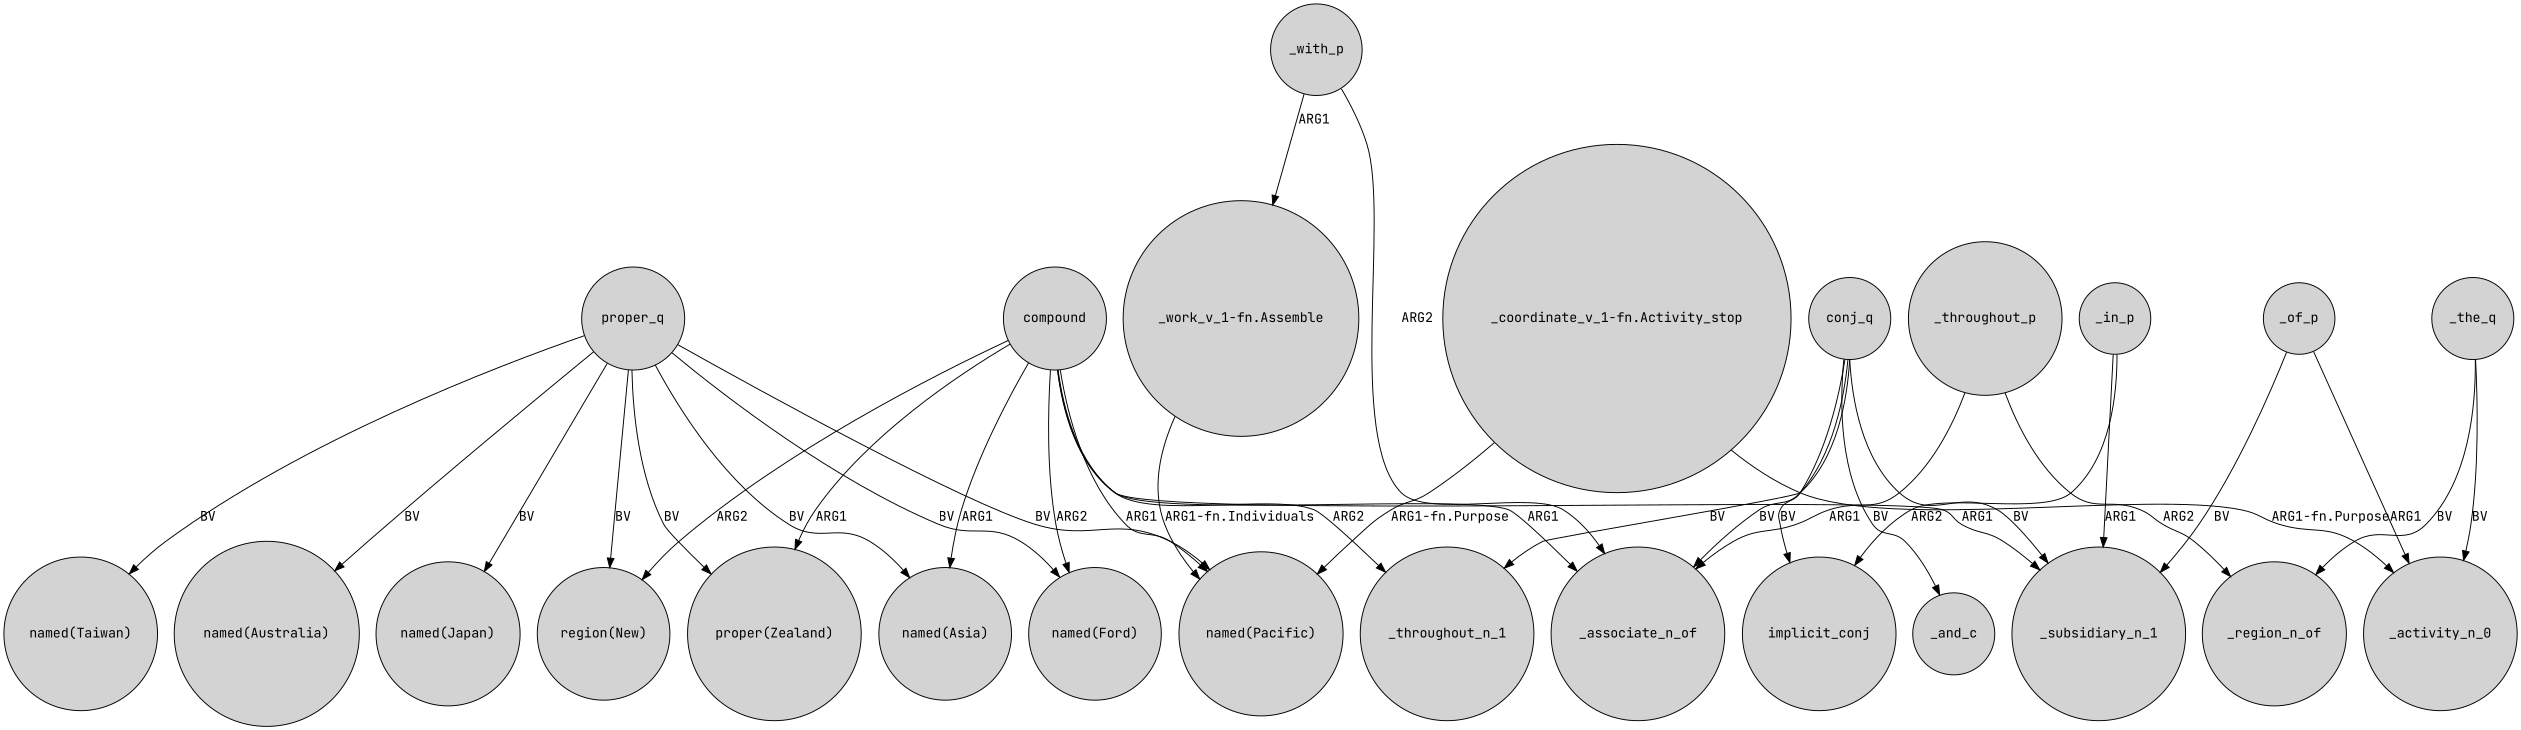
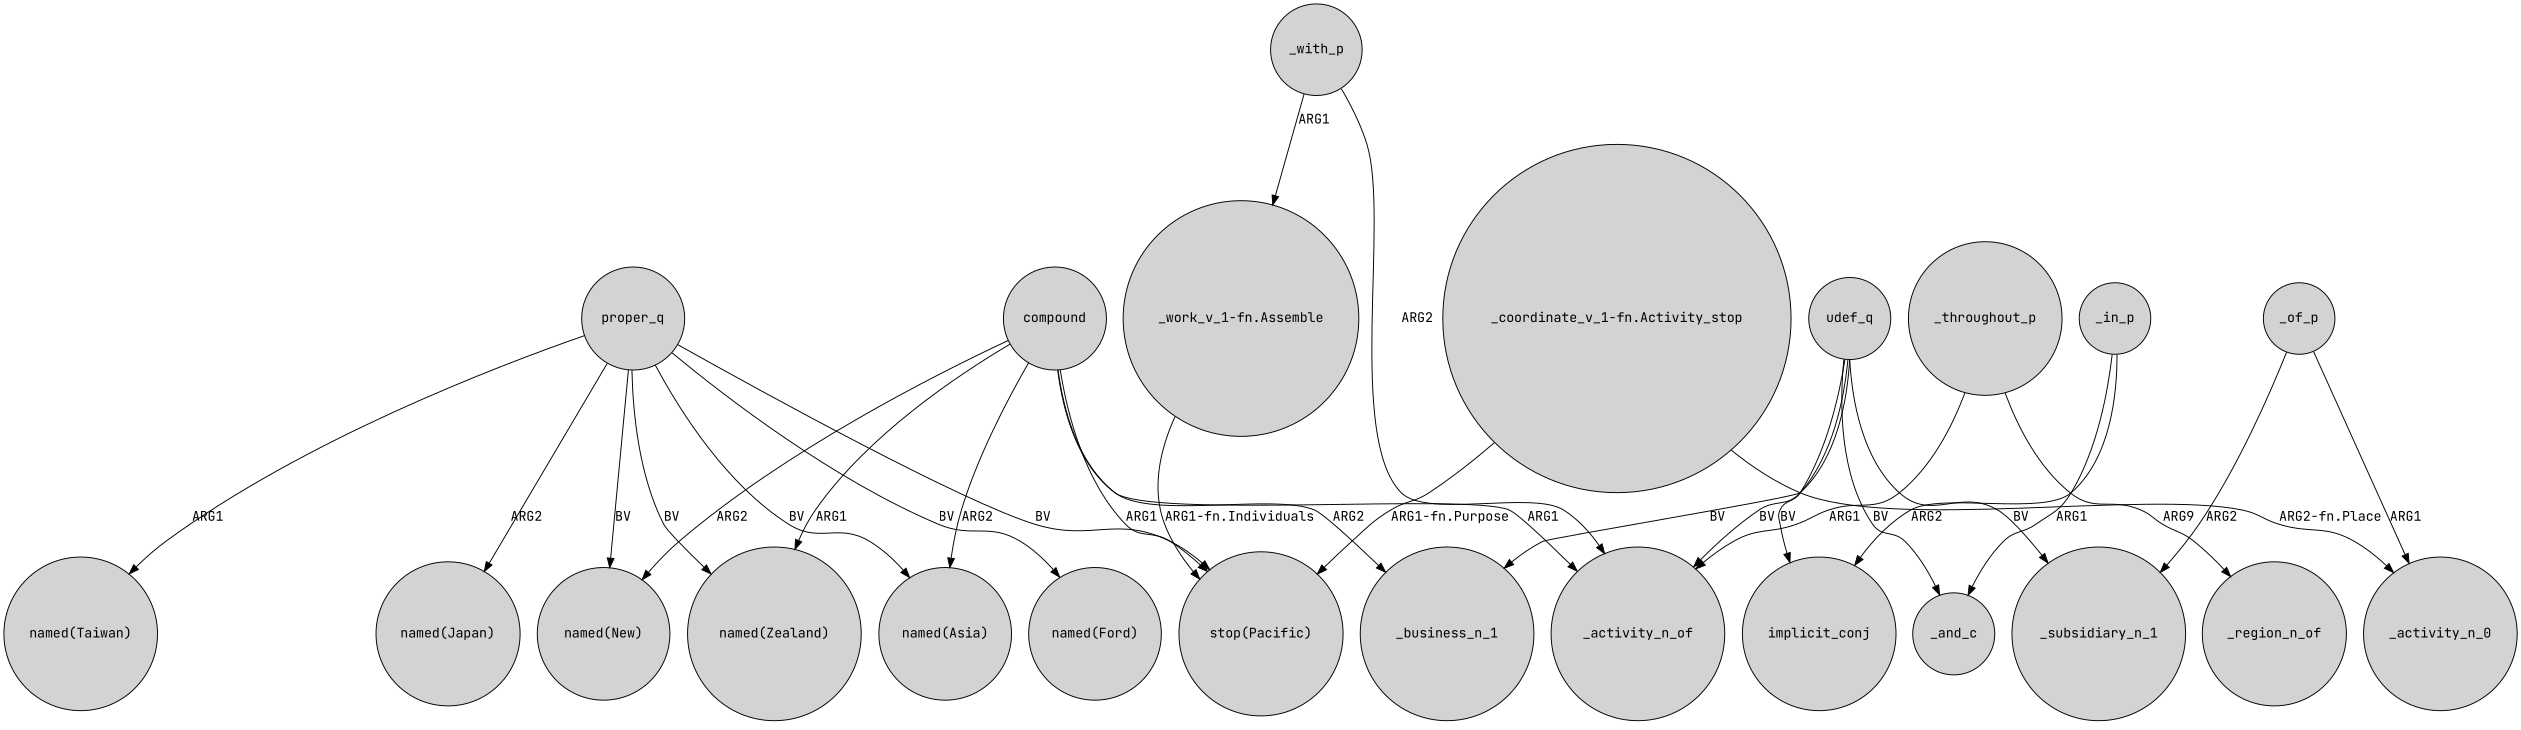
(1850, 319) -> (1850, 319)
(2473, 319) -> none
(2108, 450) -> (2082, 471)
(1050, 467) -> none
(1592, 505) -> none
(208, 517) -> (208, 517)
(527, 517) -> (527, 517)
(978, 517) -> (978, 517)
(2179, 517) -> (2179, 517)
(2222, 517) -> (2222, 517)
(2331, 517) -> (2331, 517)
(267, 634) -> none
(604, 634) -> (604, 634)
(774, 634) -> (774, 634)
(1261, 634) -> (1261, 634)
(1447, 634) -> (1447, 634)
(1638, 634) -> (1638, 634)
